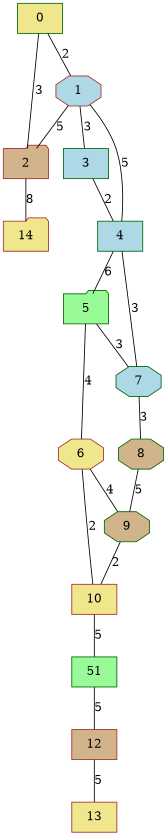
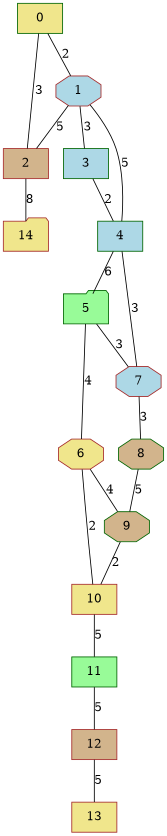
(26, 164) -> (26, 164)
(139, 381) -> (139, 381)
(94, 672) -> (94, 672)
